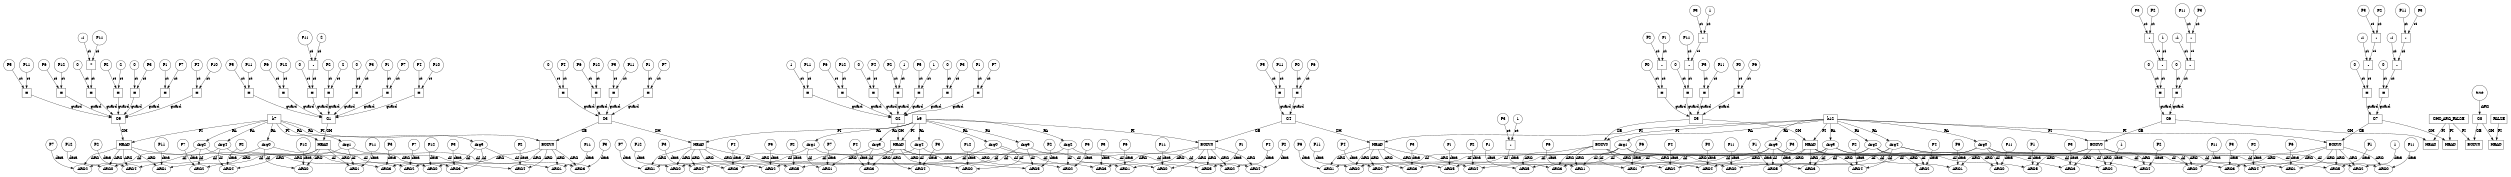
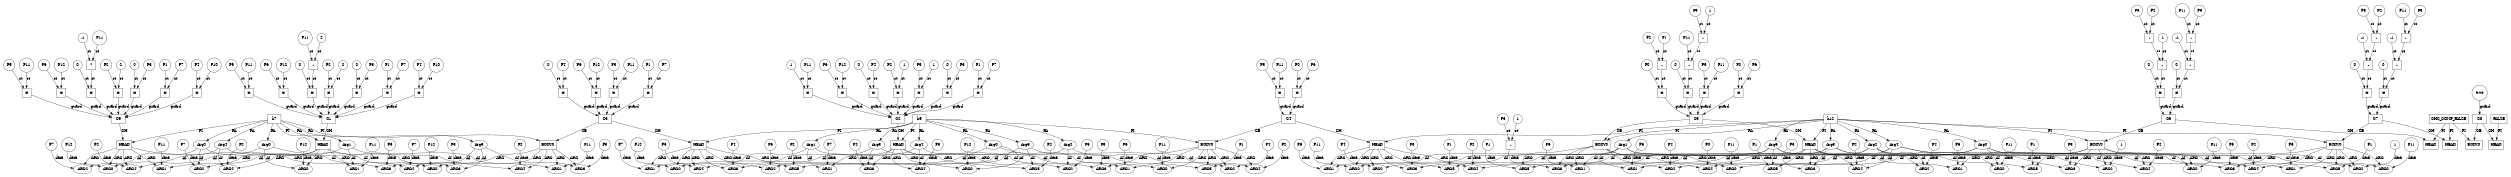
(2485, 107) -> (2485, 107)
(2449, 119) -> (2449, 119)
